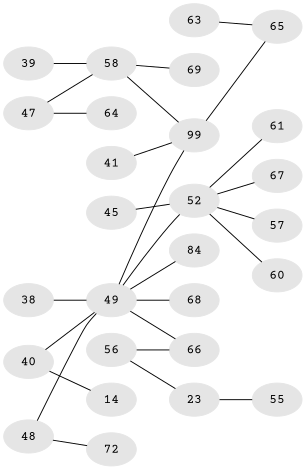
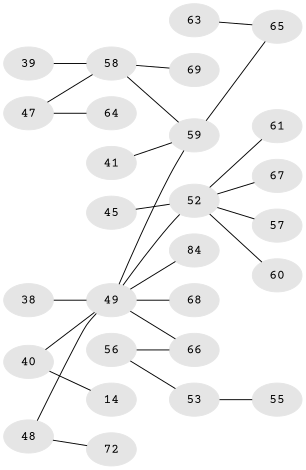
(194, 135) -> (194, 135)
(194, 400) -> (194, 400)
